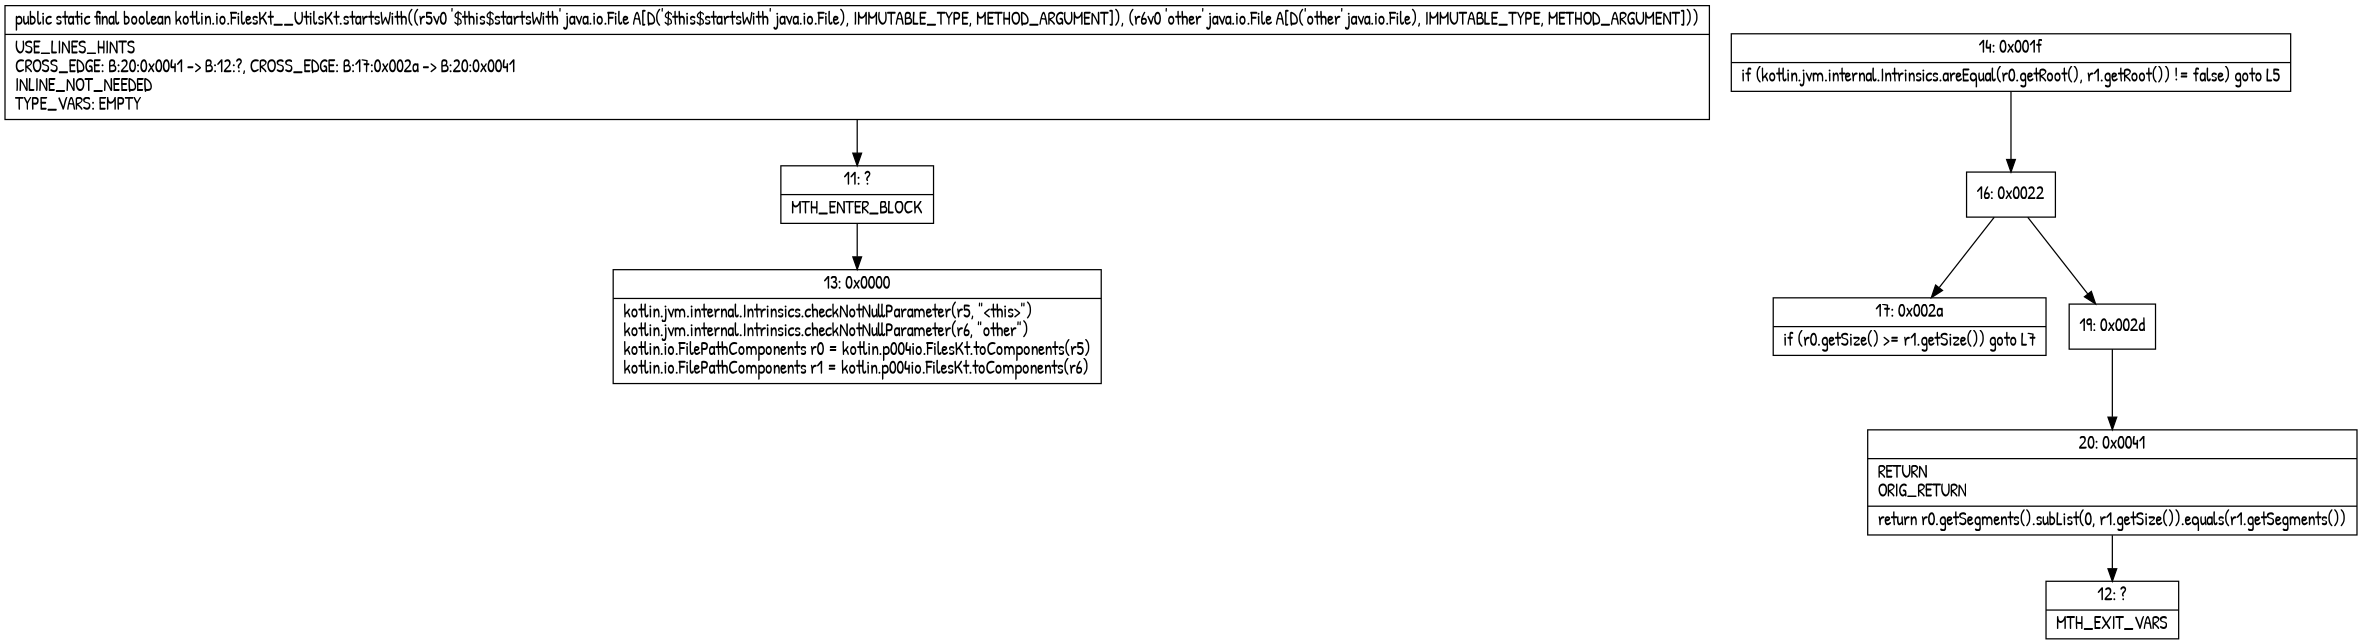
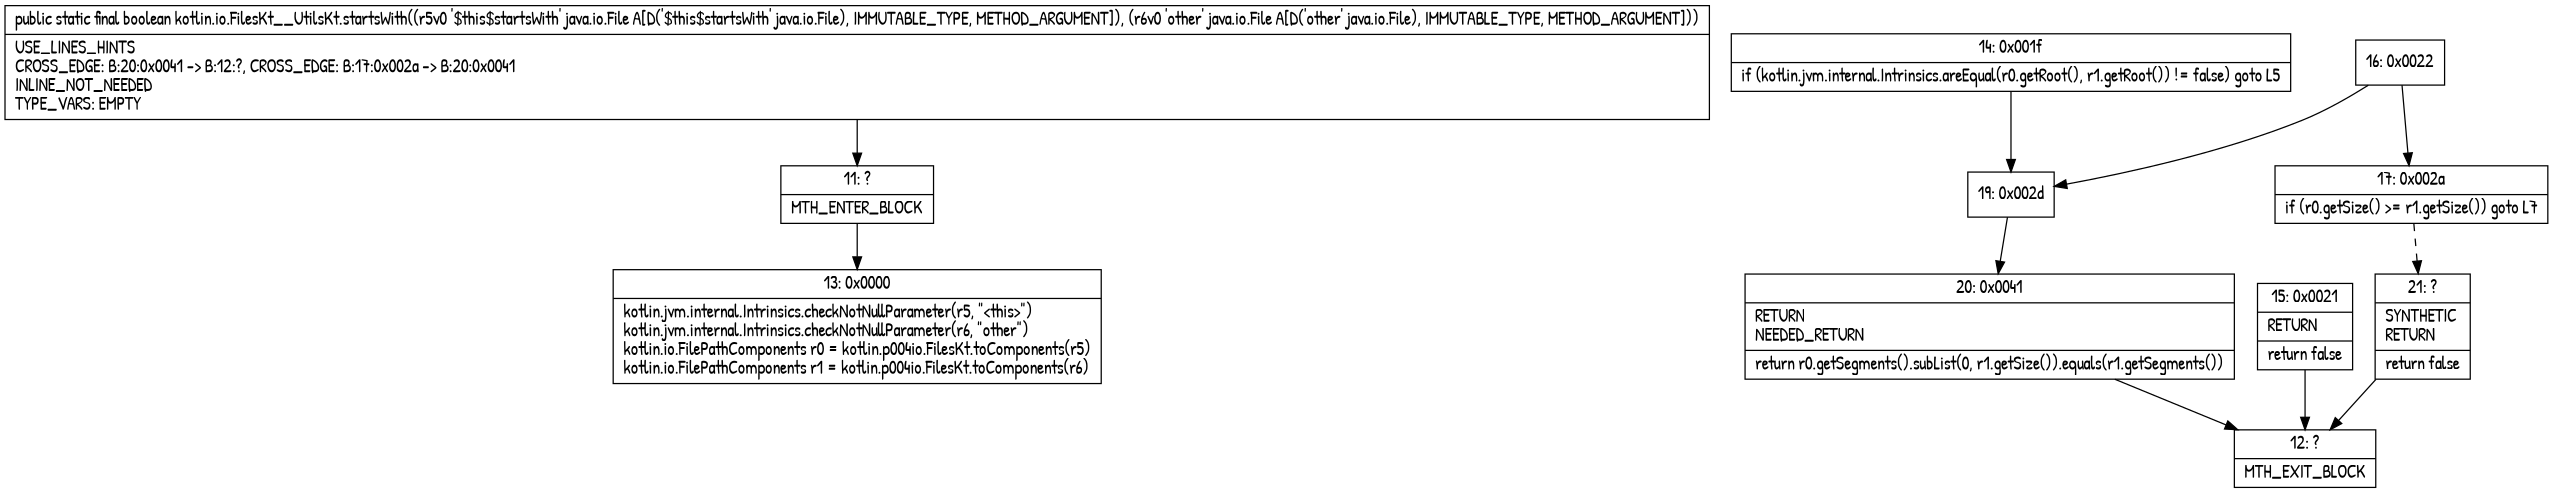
(2011, 125) -> (2011, 125)
none -> (2305, 327)
none -> (2423, 327)
(1923, 491) -> (1810, 335)
(2112, 624) -> (2305, 472)
